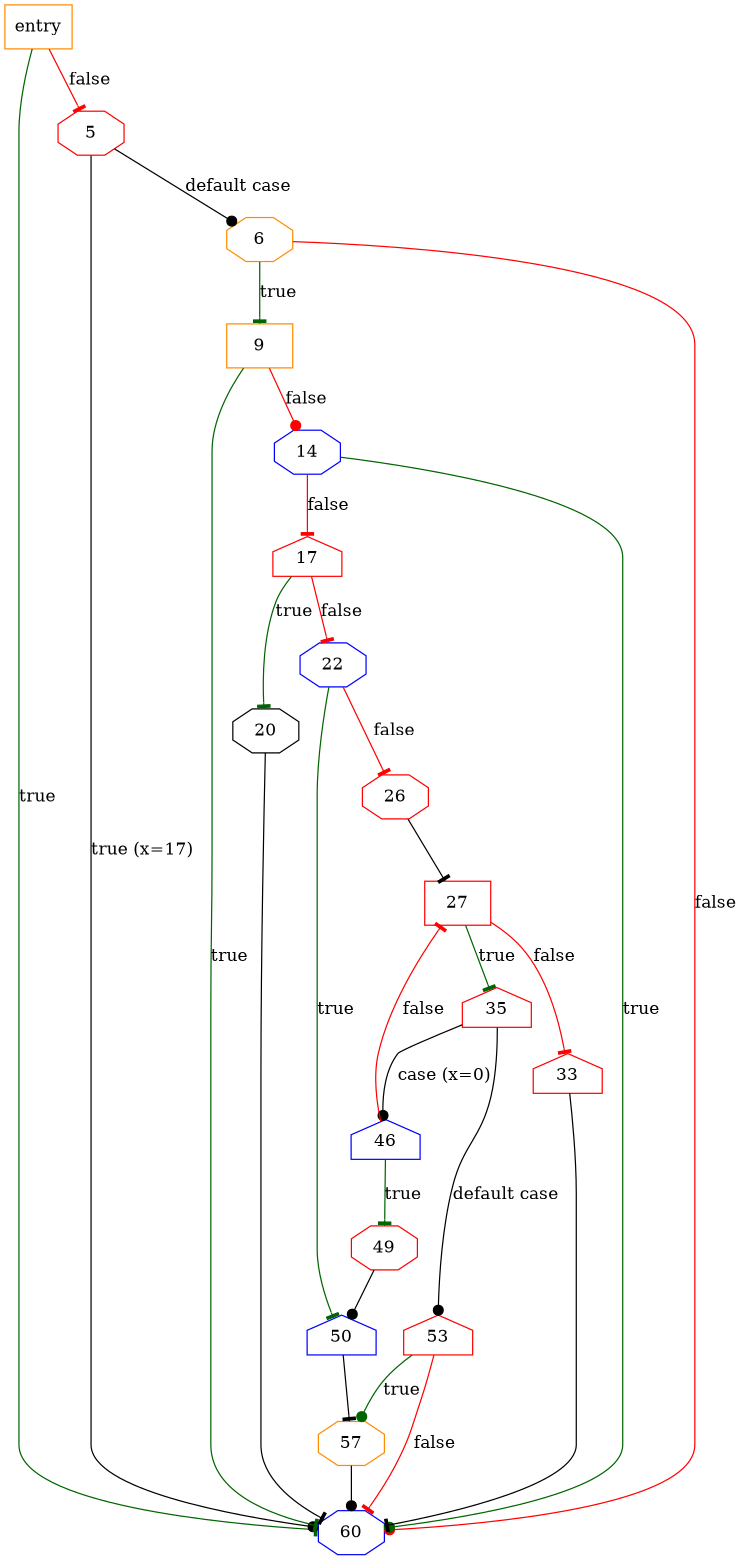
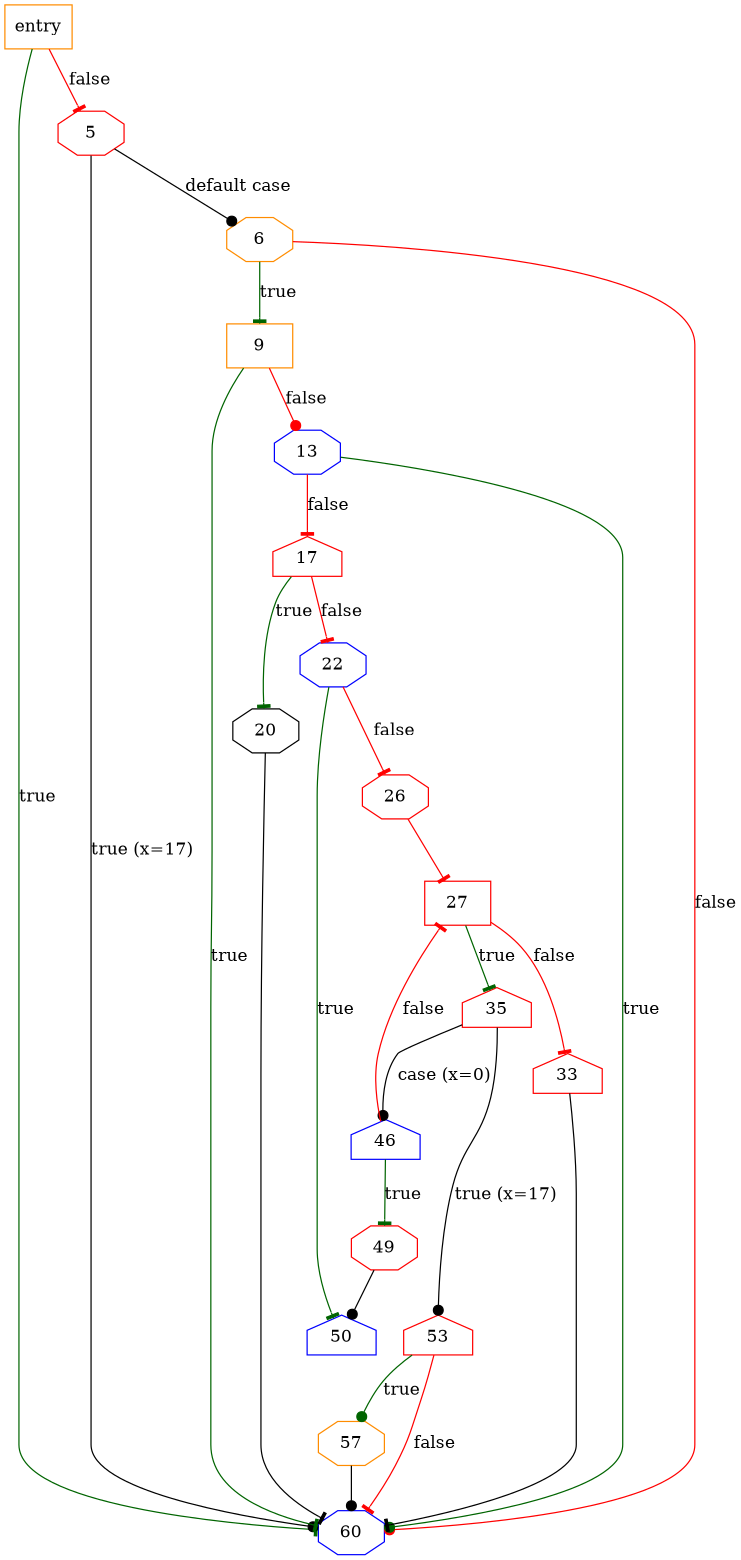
(307, 452) -> (307, 452)
(425, 847) -> (425, 847)
(506, 1195) -> (506, 1195)
(346, 1385) -> none
